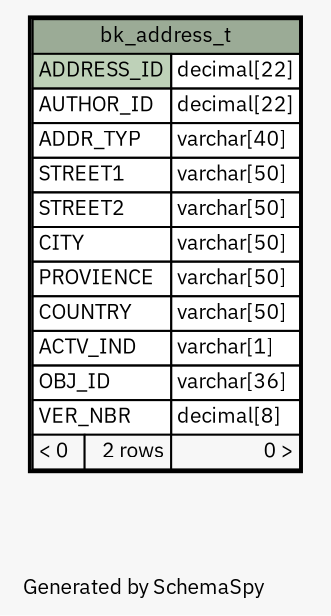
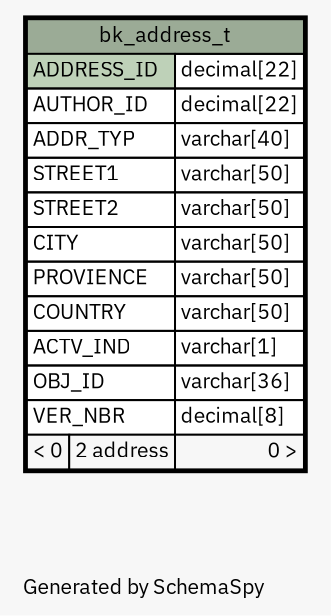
(134, 451) -> (122, 451)
